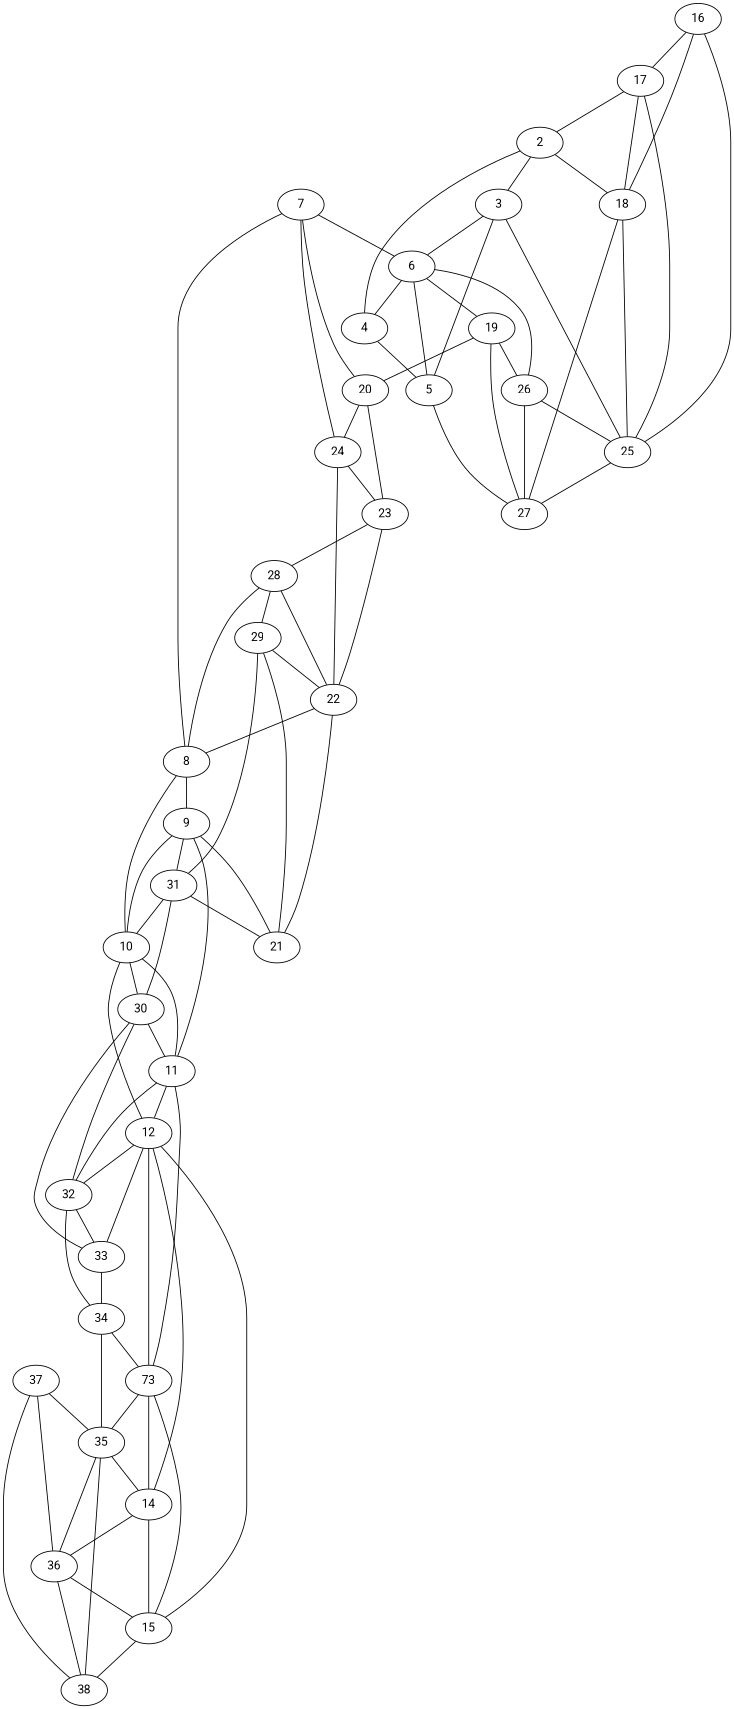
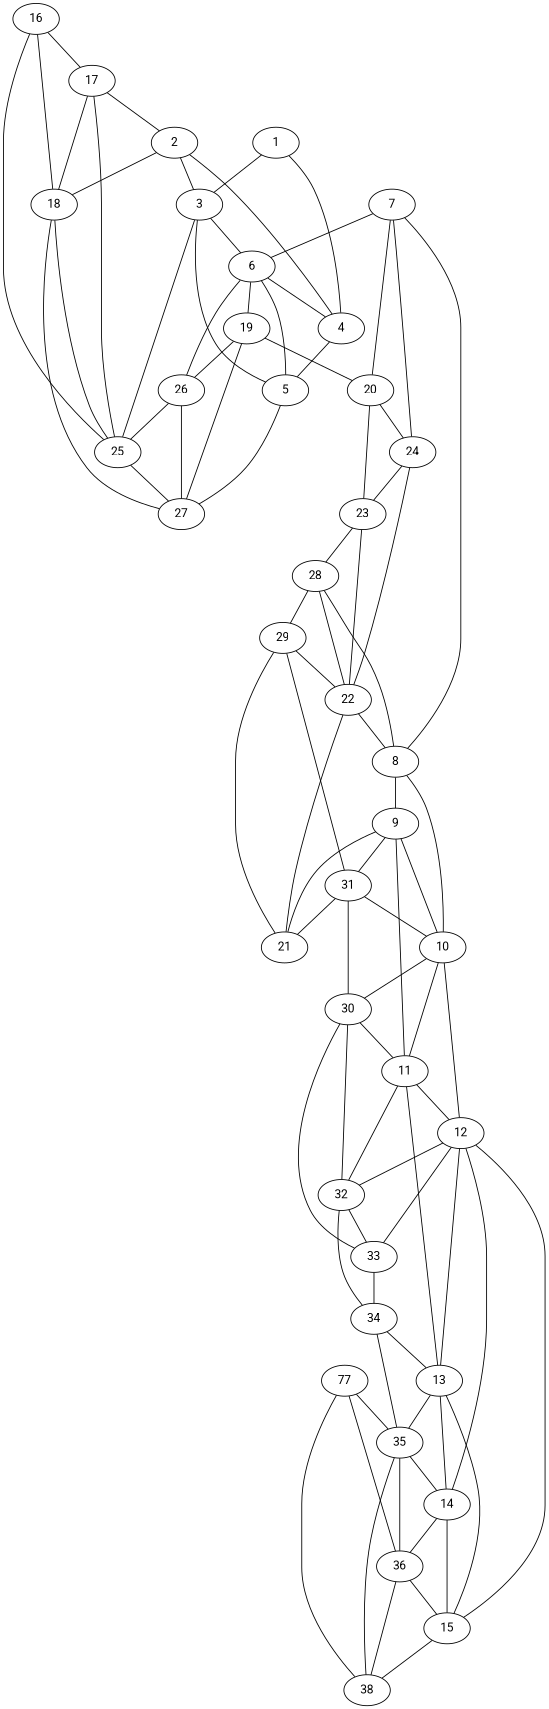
none -> (276, 143)
(36, 1381) -> (345, 1381)
(149, 1381) -> (439, 1381)
